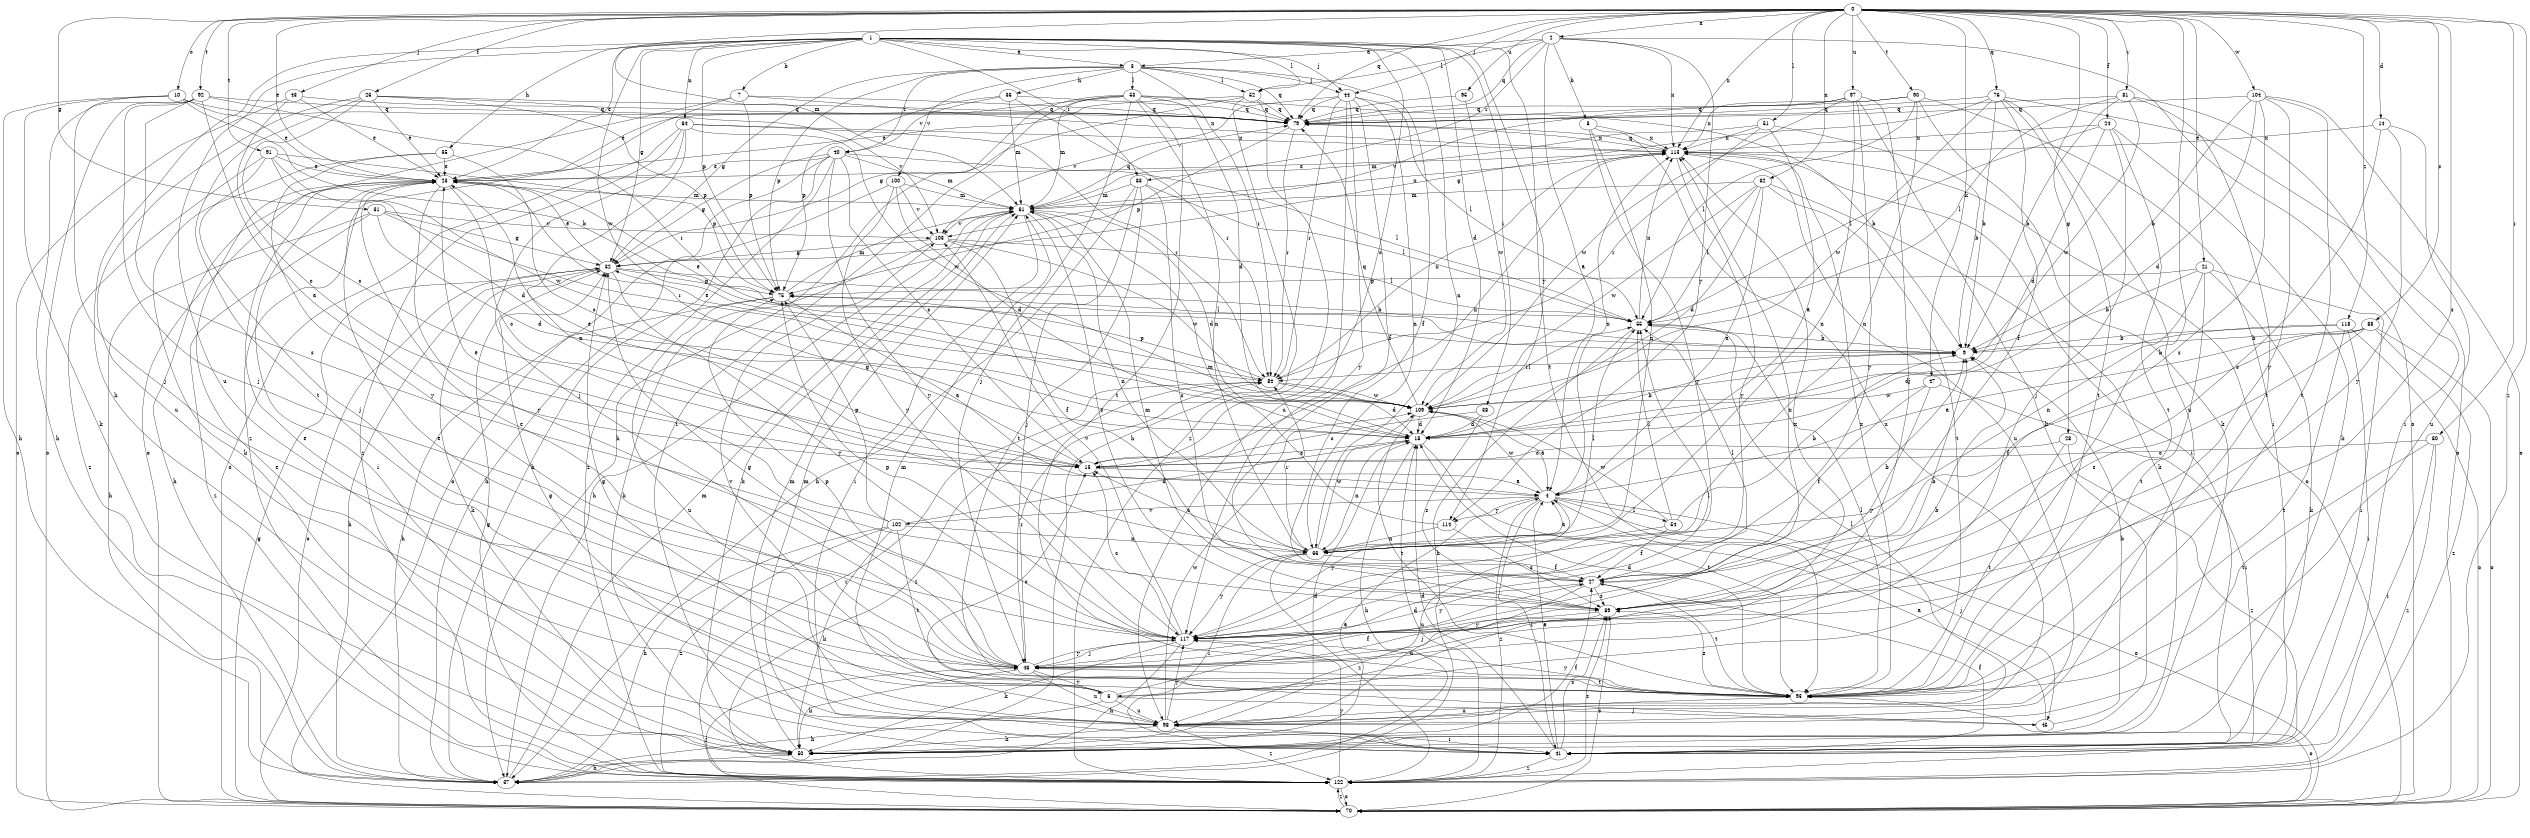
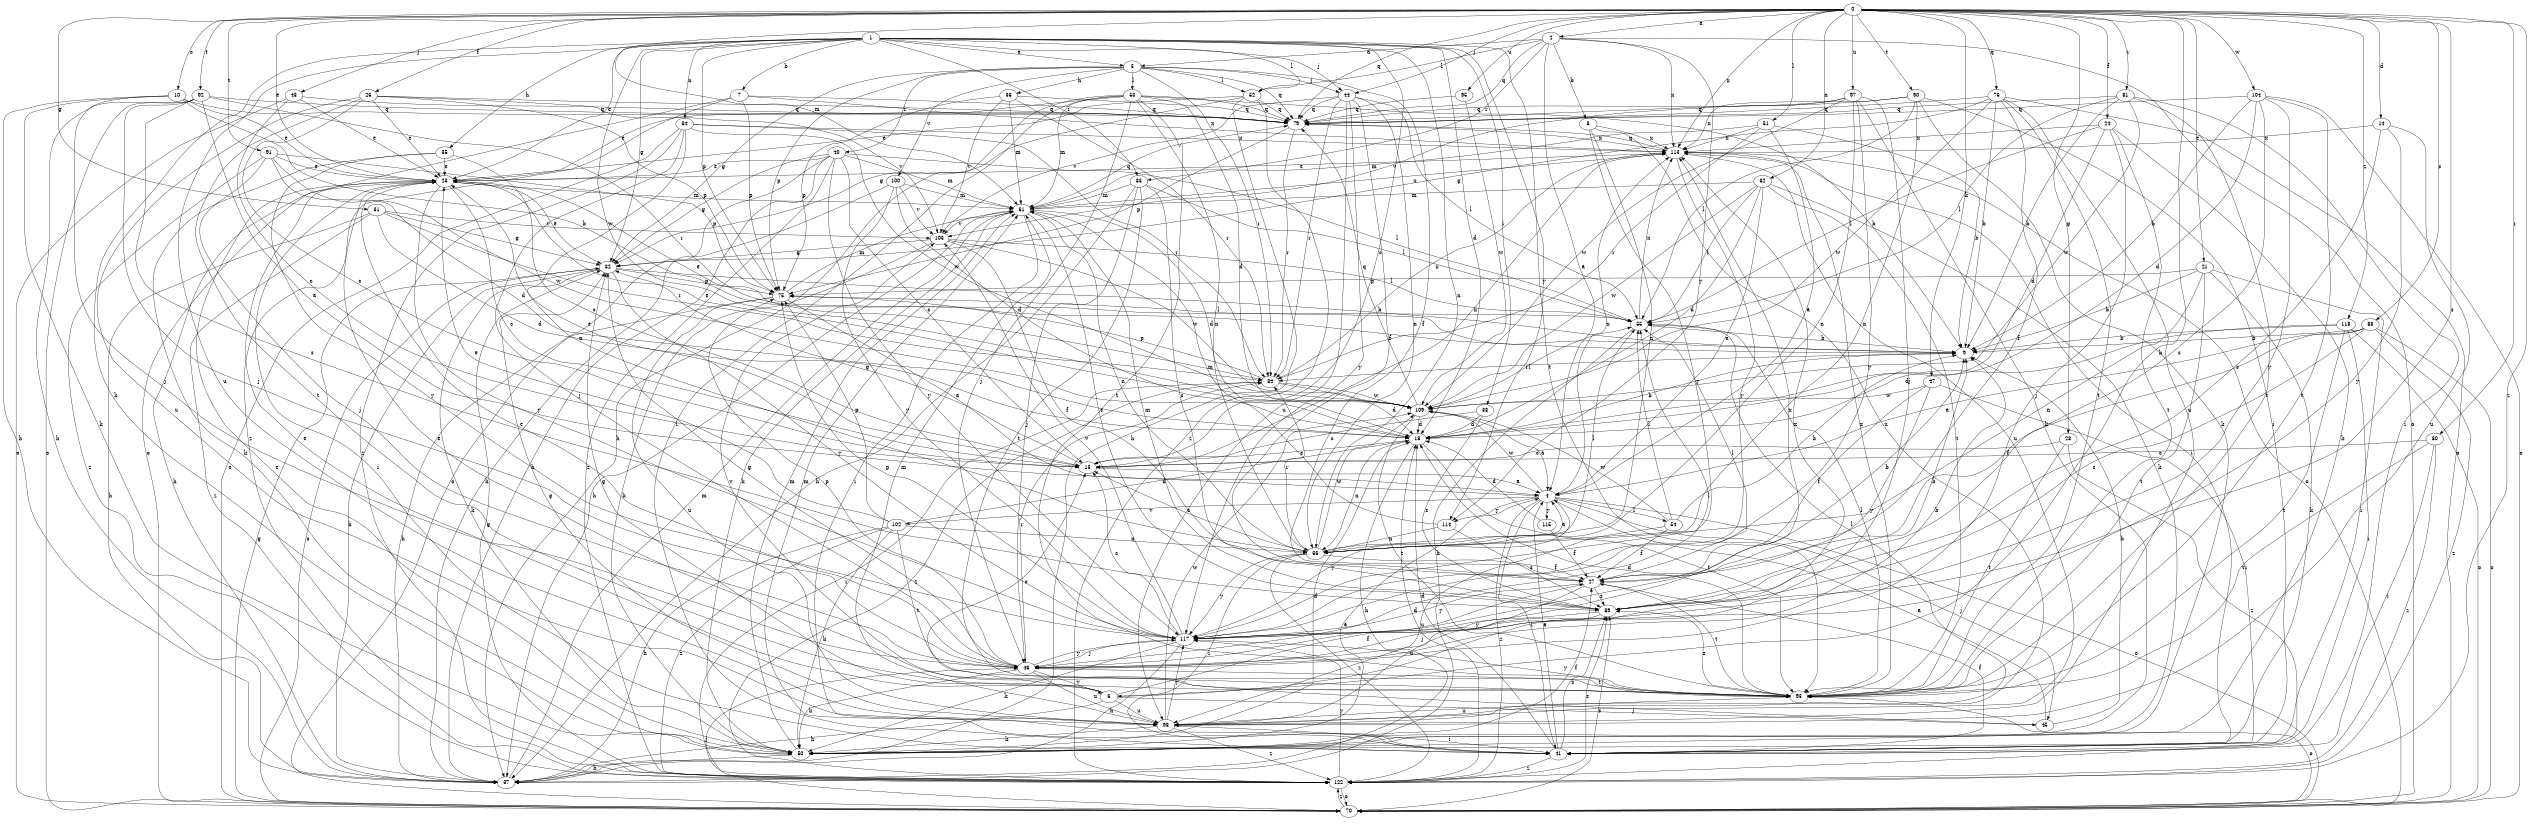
(921, 118) -> (969, 159)
(543, 198) -> (537, 203)
none -> (1547, 525)
